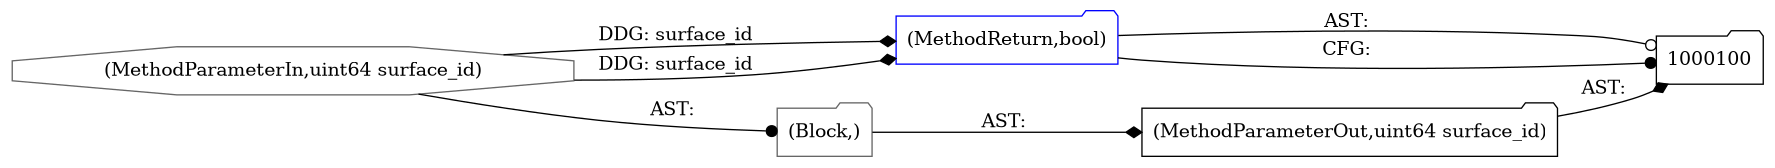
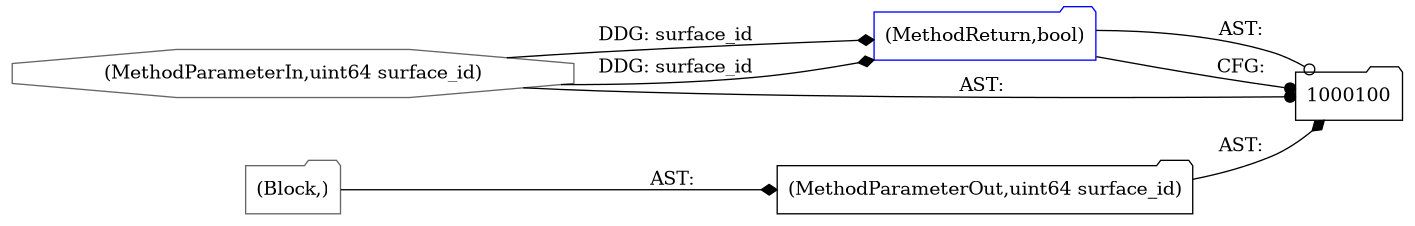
(591, 119) -> (904, 97)
